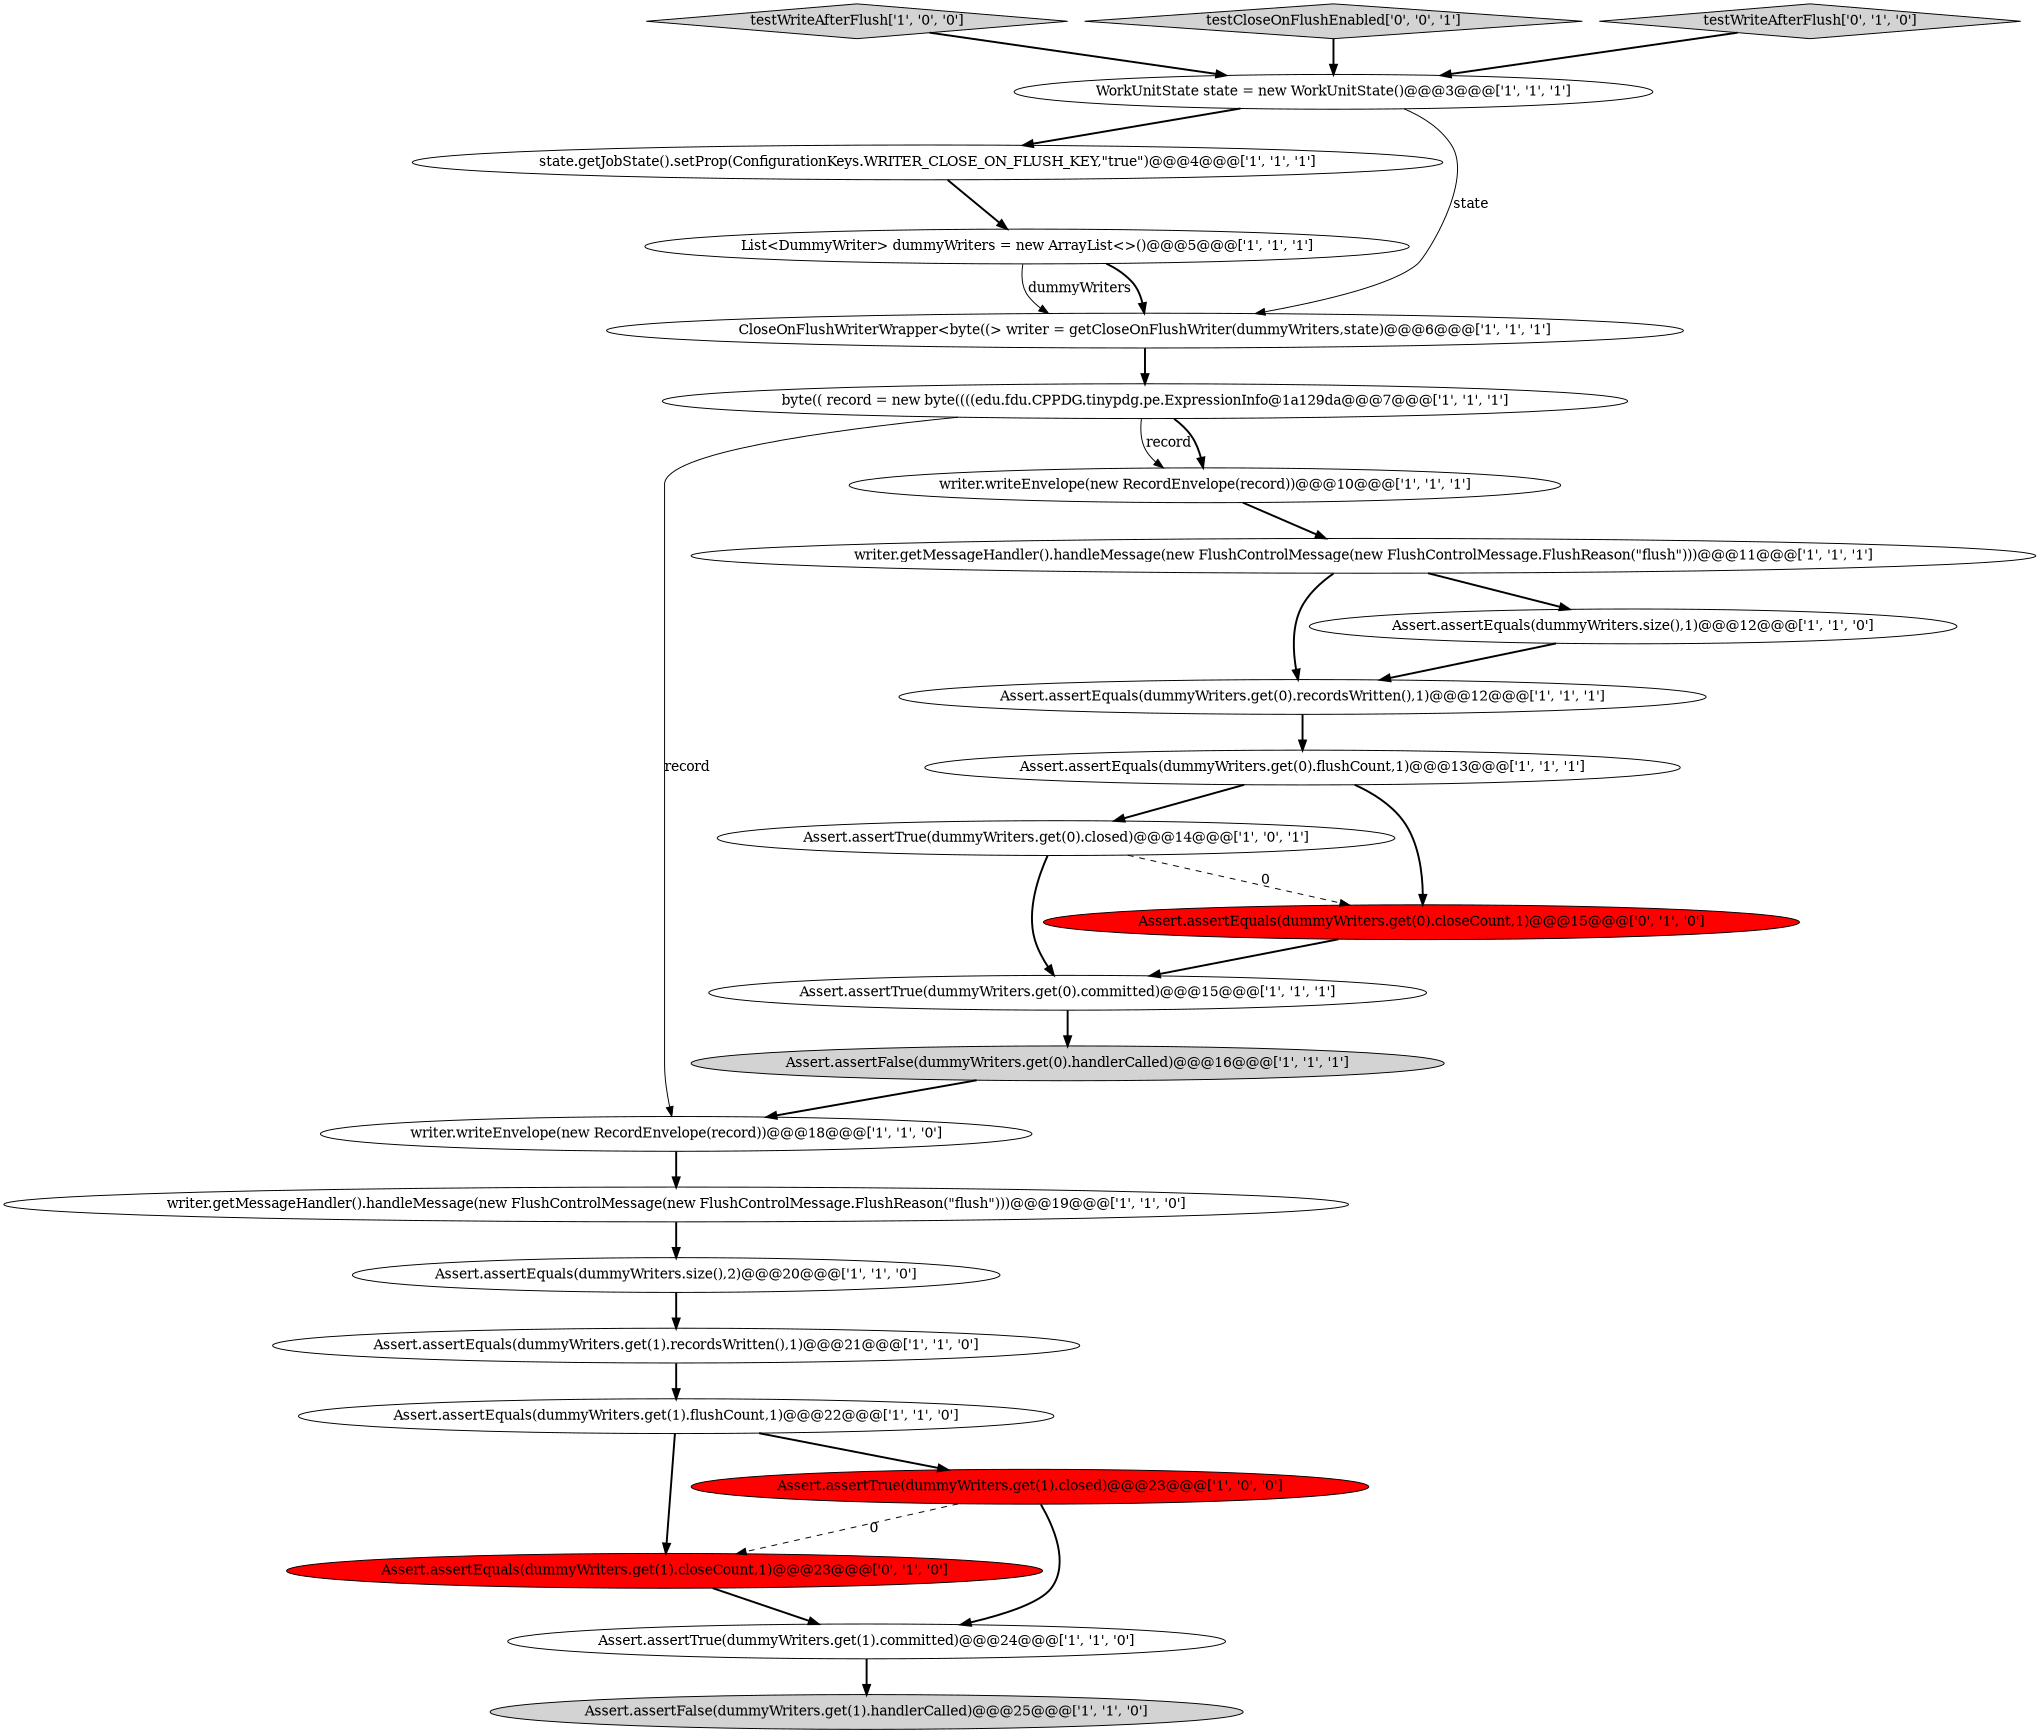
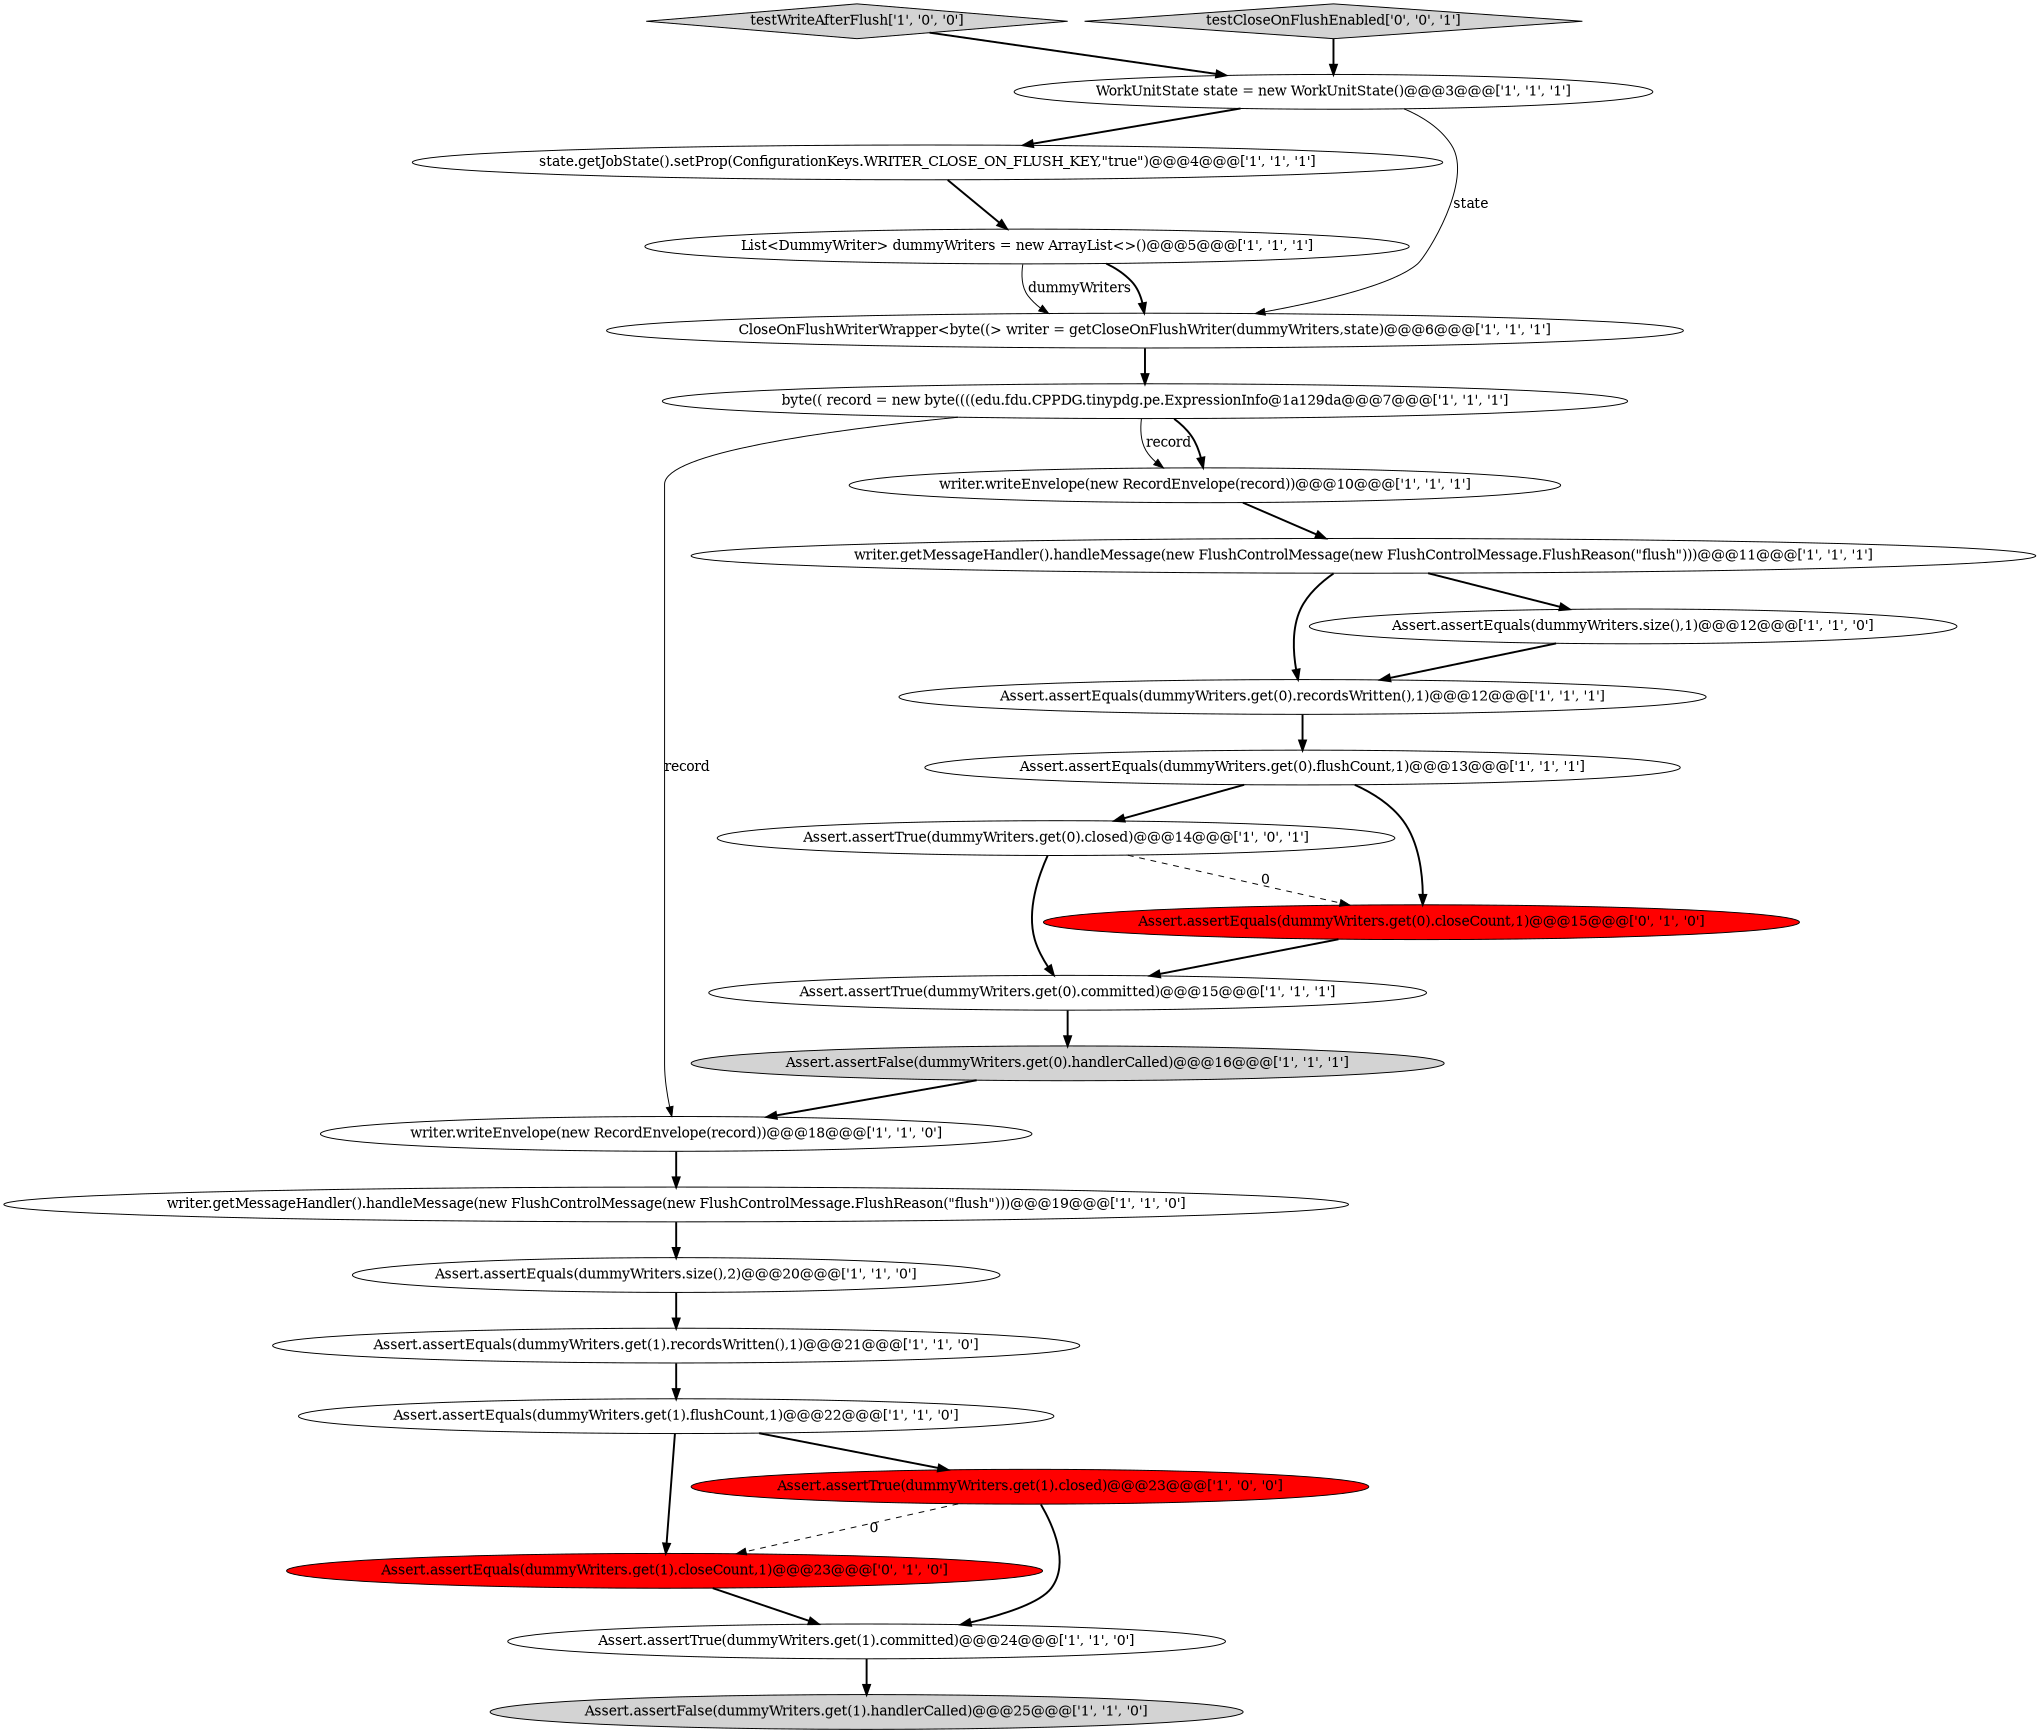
(1810, 21) -> none
